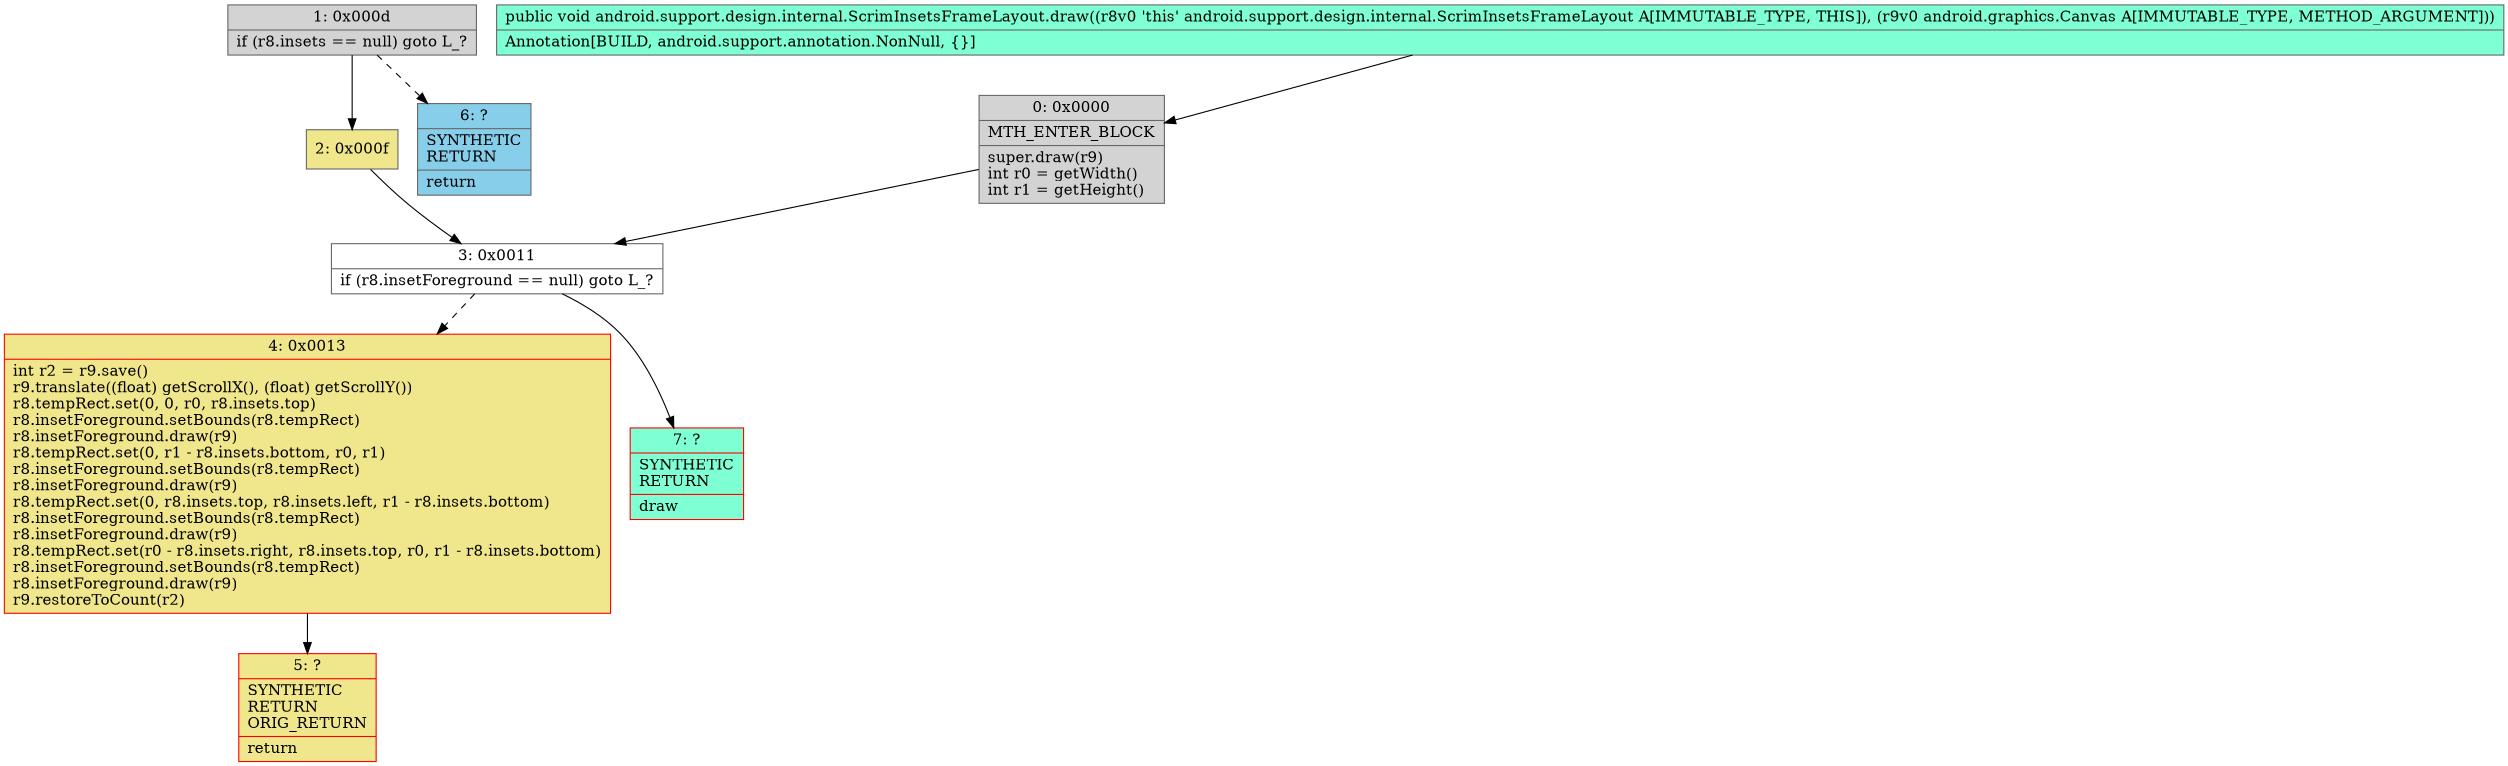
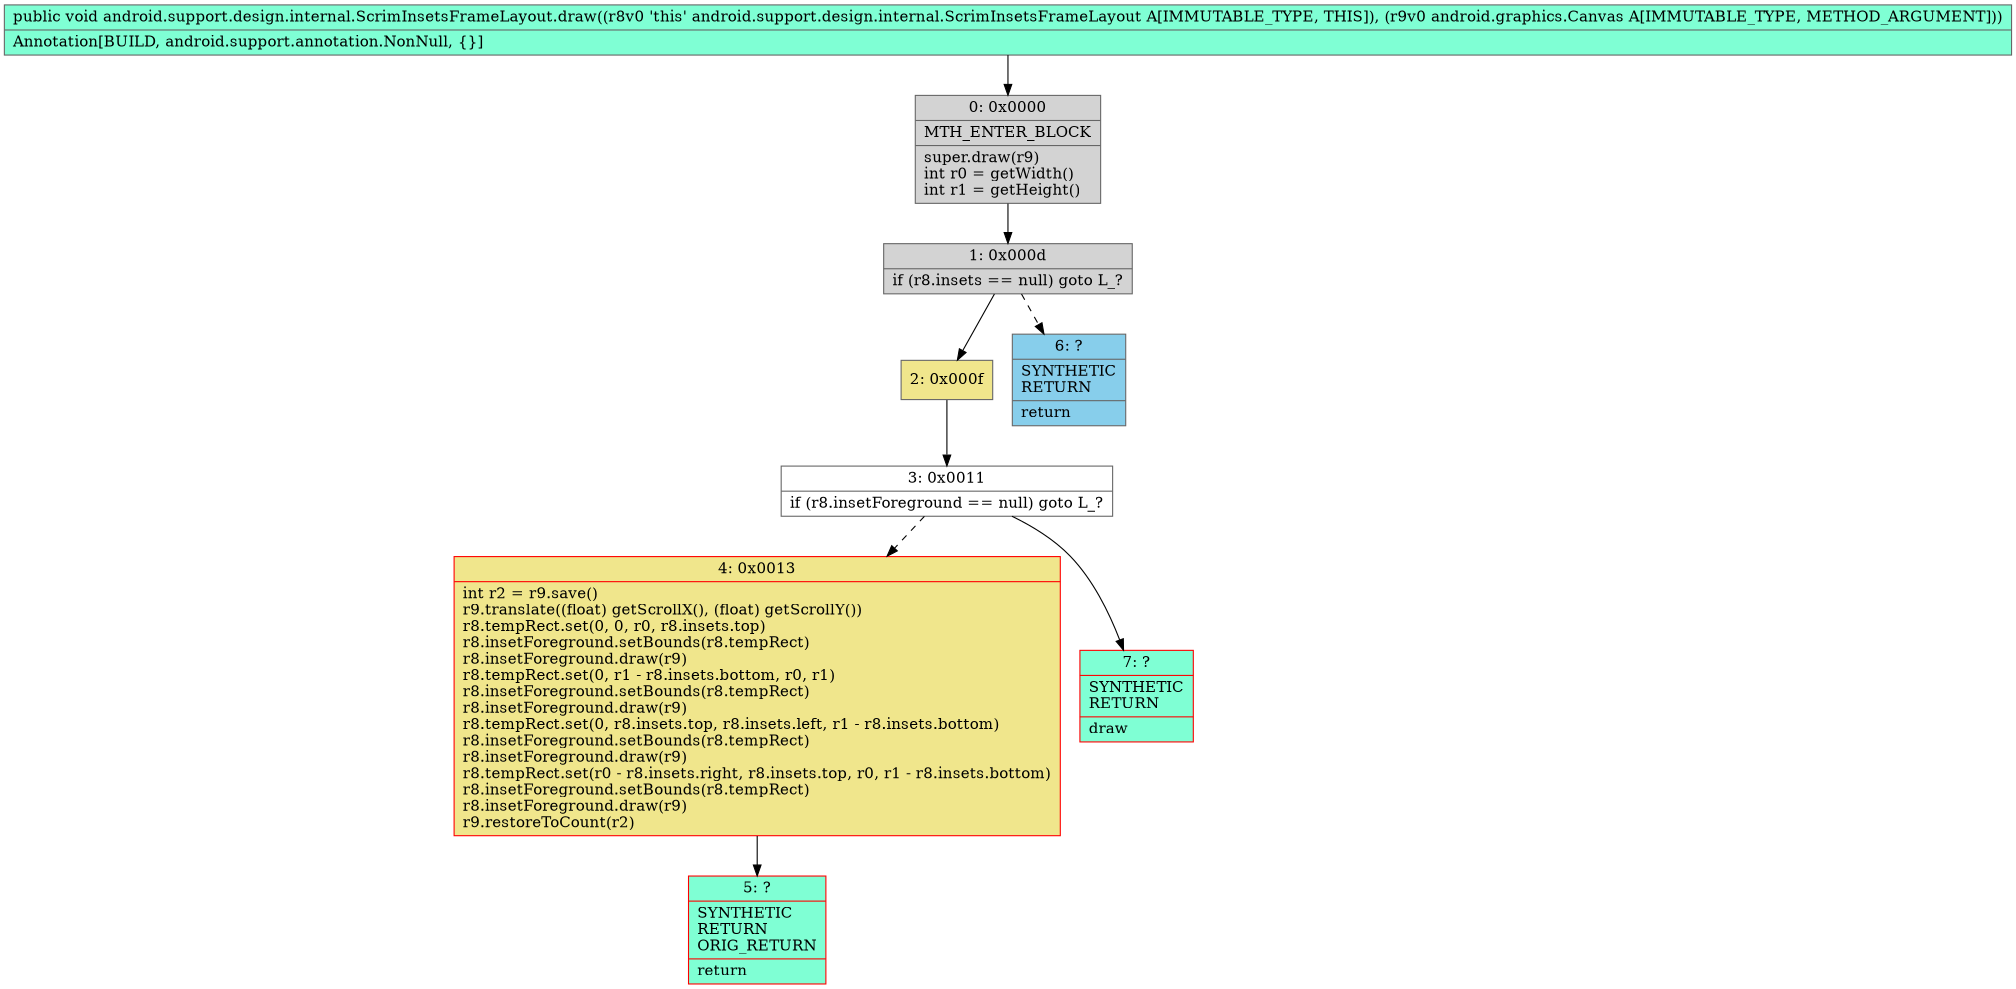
(802, 205) -> (1008, 218)
(307, 708) -> (757, 930)
